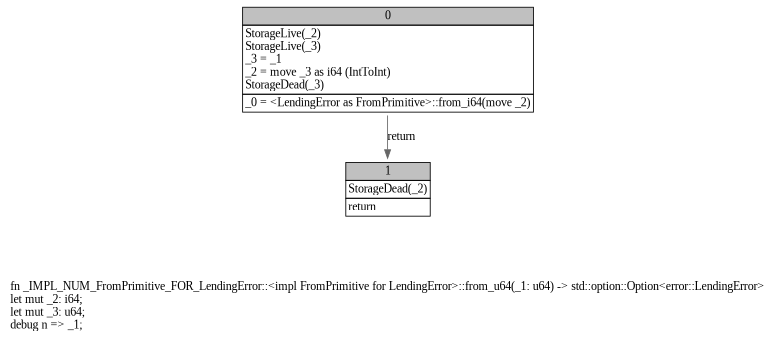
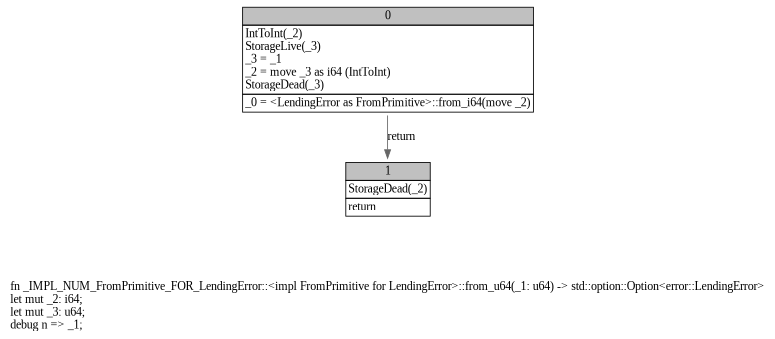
(283, 34) -> (274, 34)
